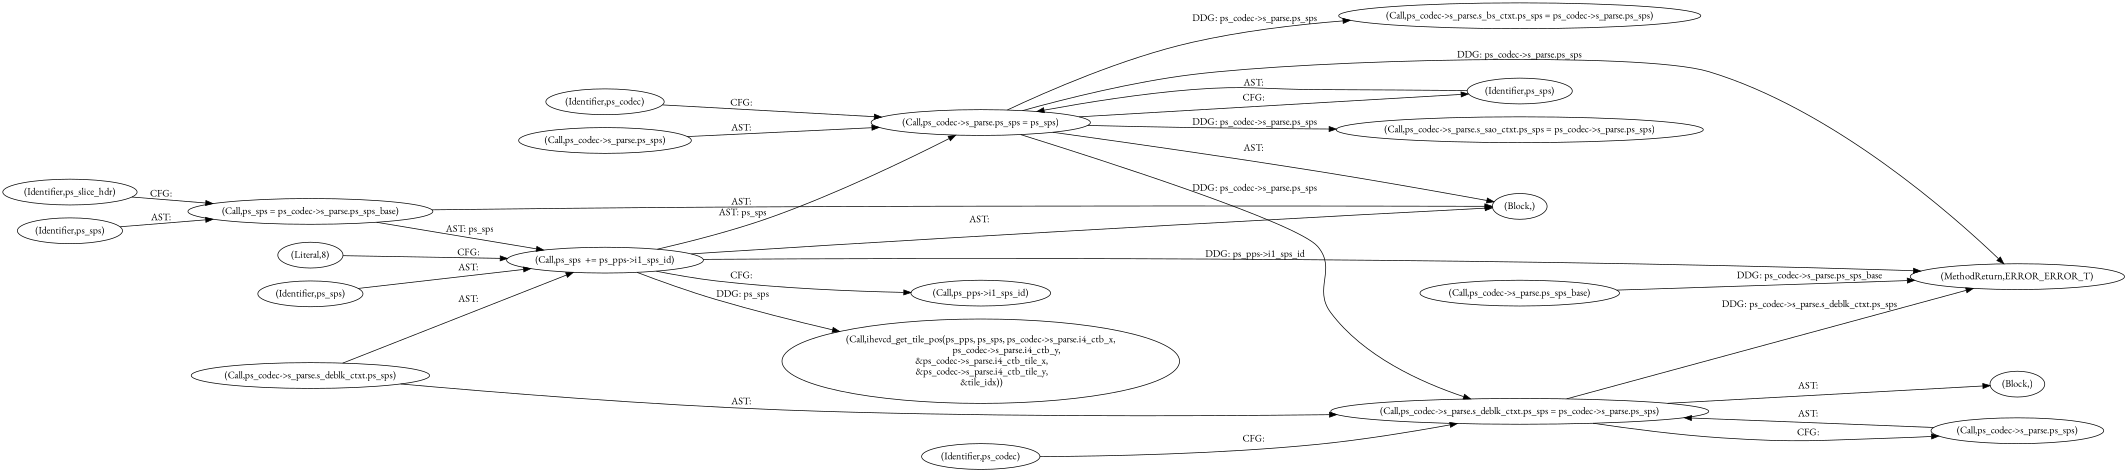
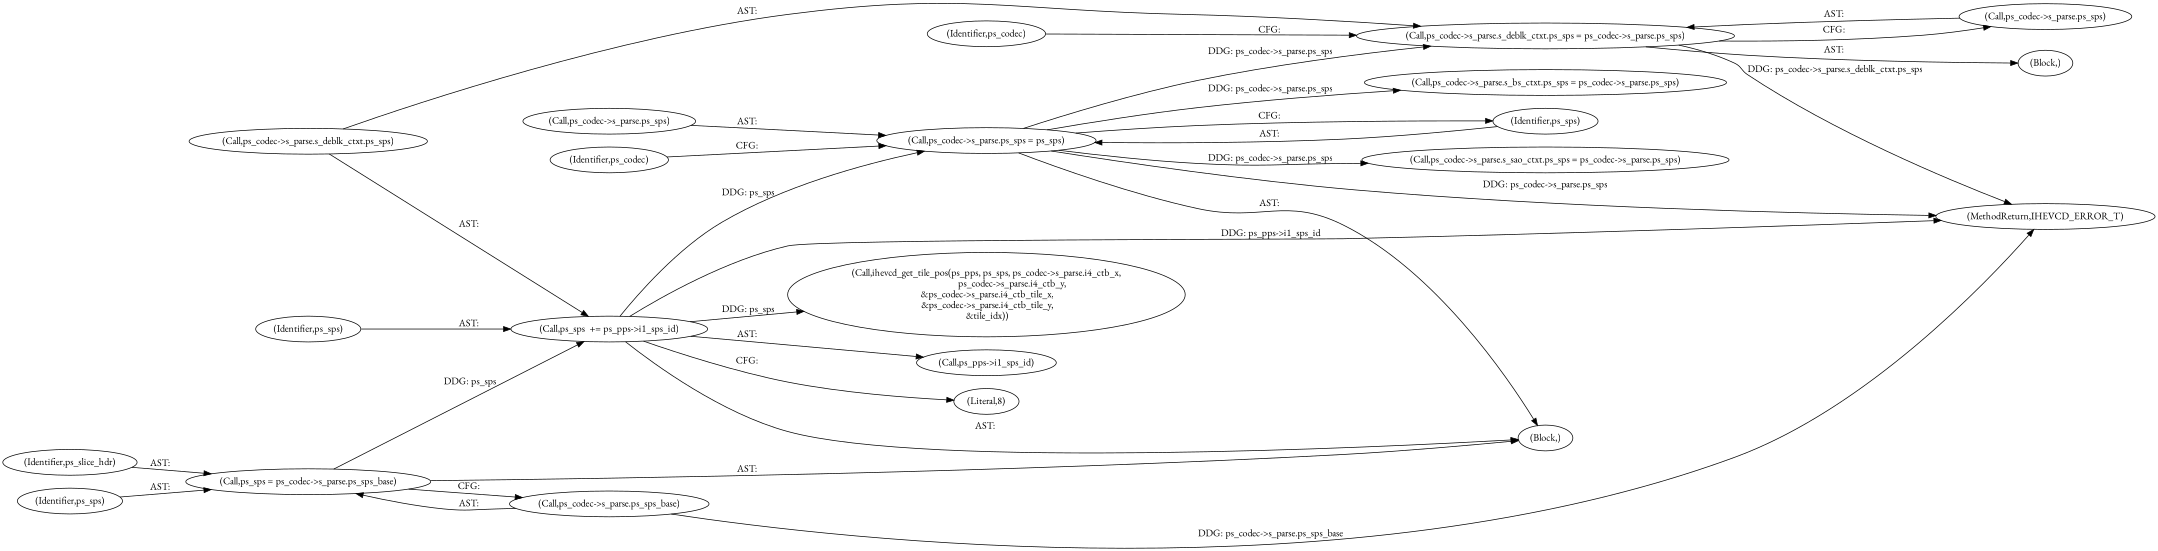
(162, 194) -> (161, 463)
(743, 212) -> (748, 193)
(470, 229) -> (470, 382)
(422, 257) -> (793, 383)
(743, 276) -> (748, 334)
(2017, 277) -> (2045, 217)
none -> (462, 493)
none -> (439, 508)
